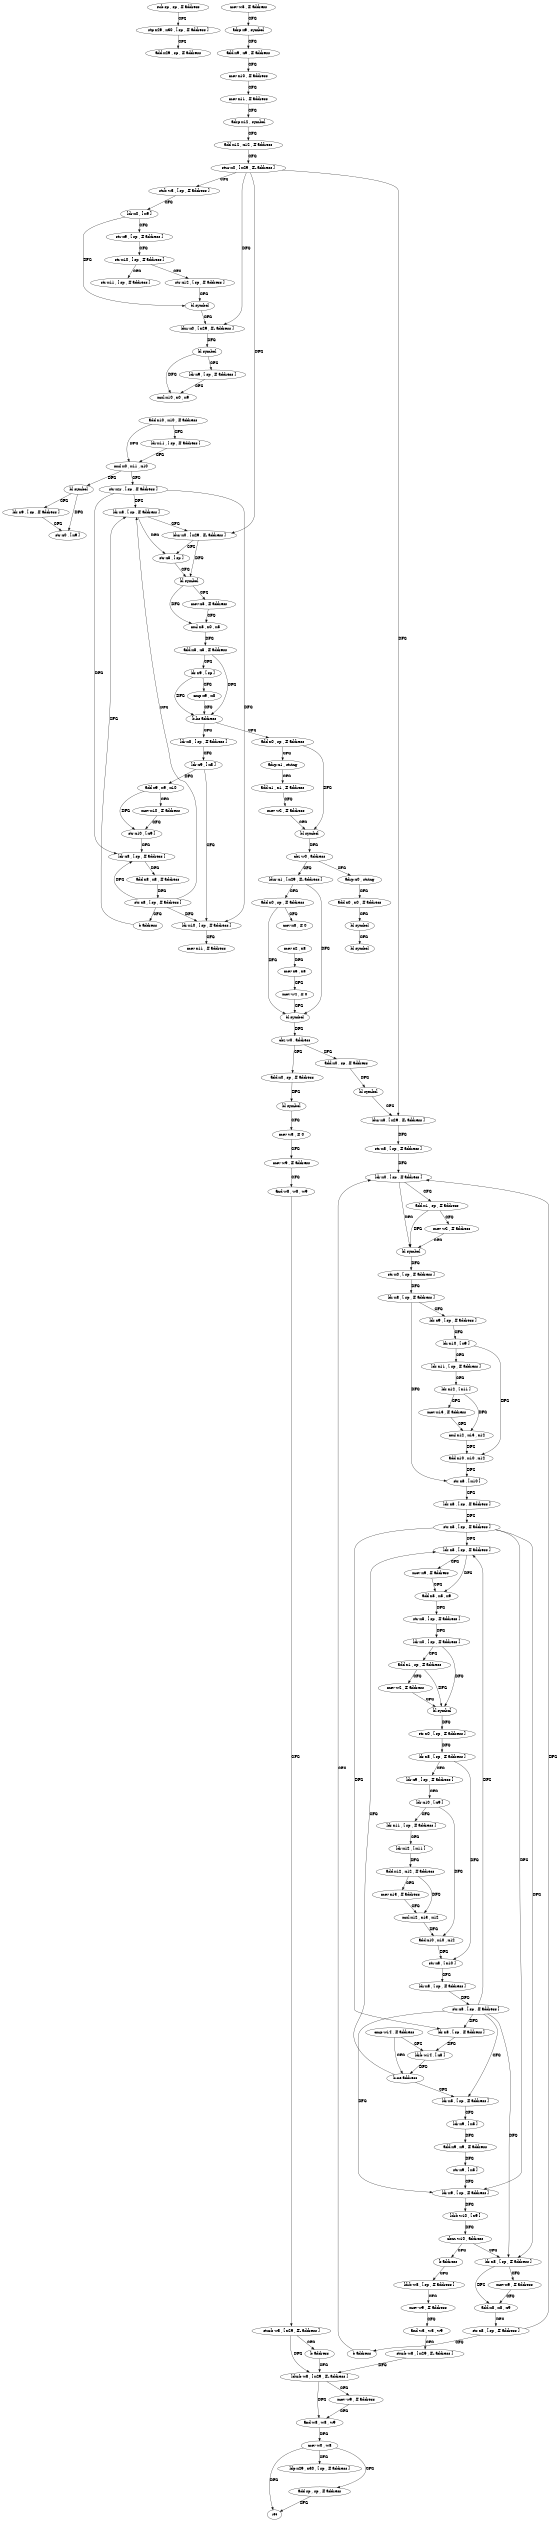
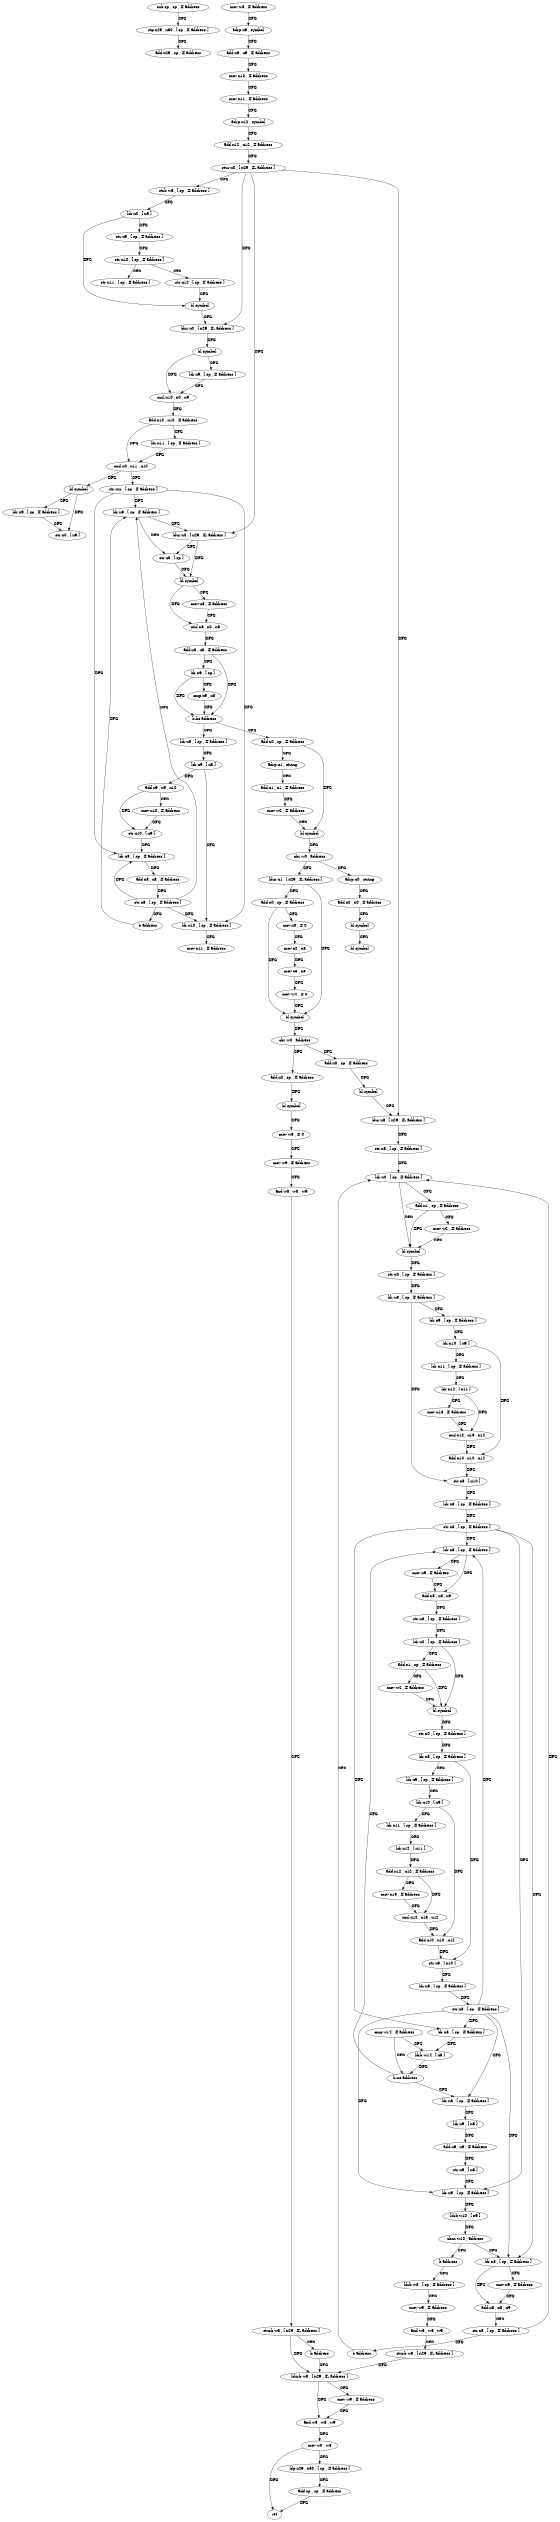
none -> (173, 408)
none -> (295, 936)
(365, 2467) -> (320, 2479)
